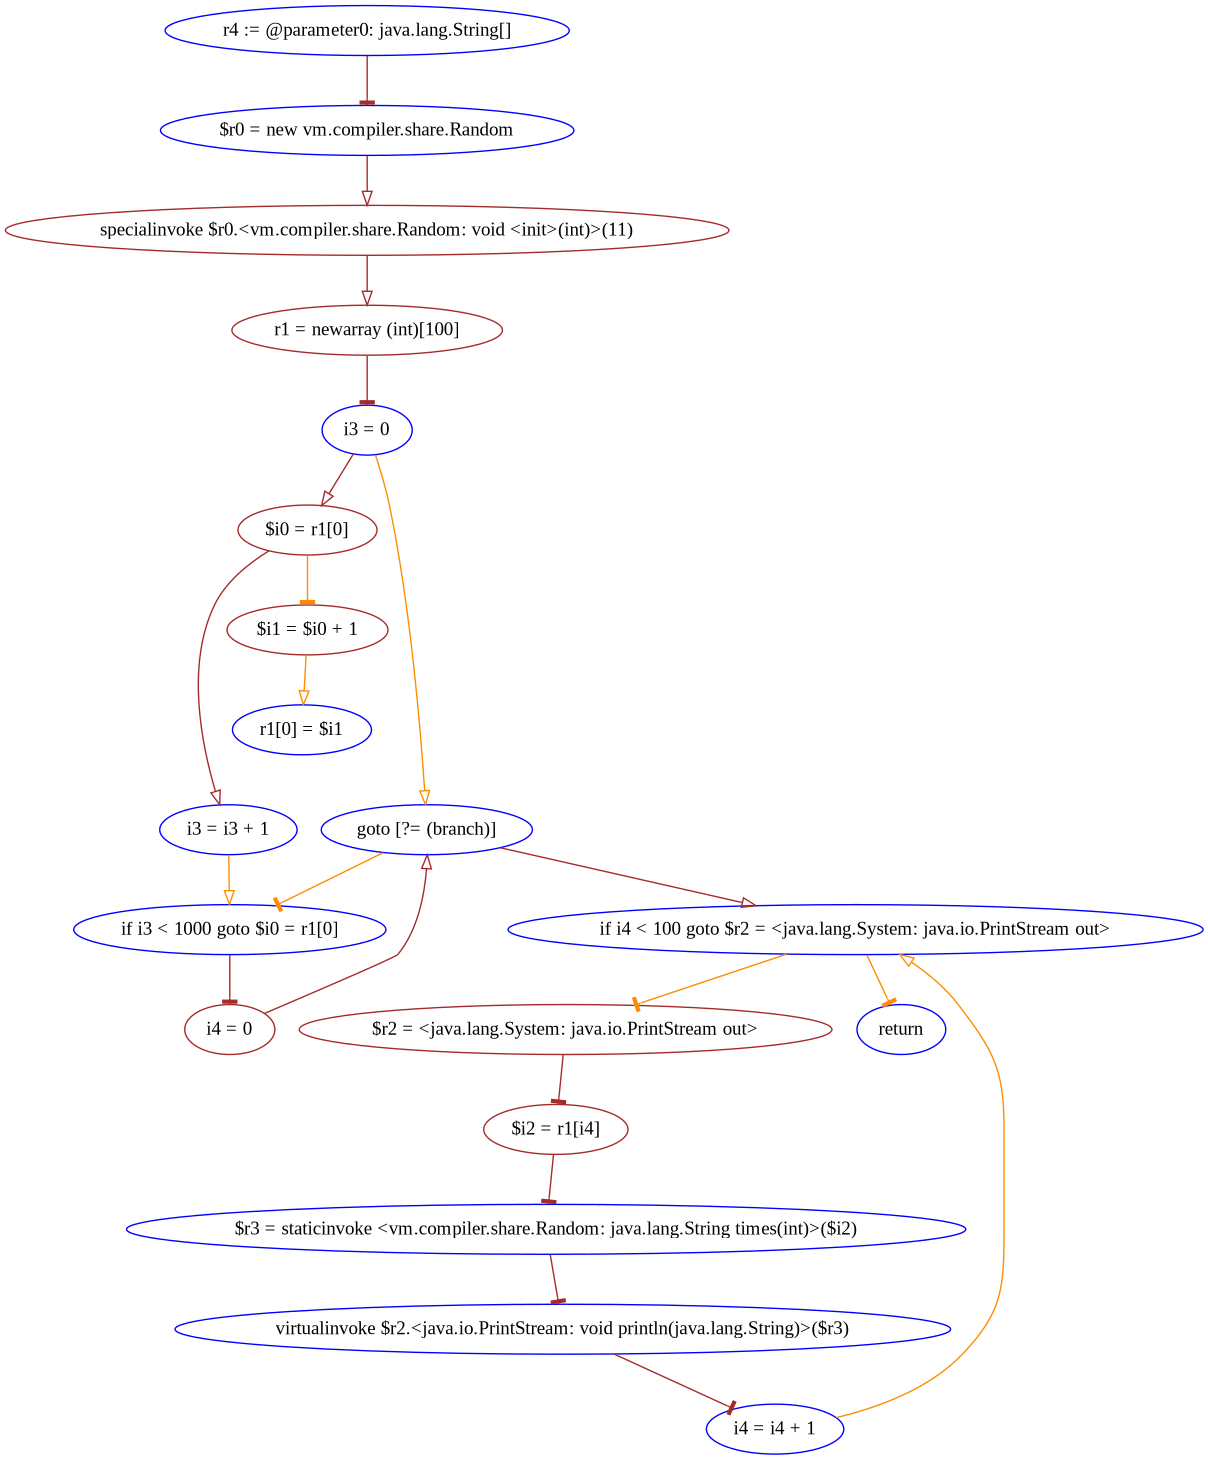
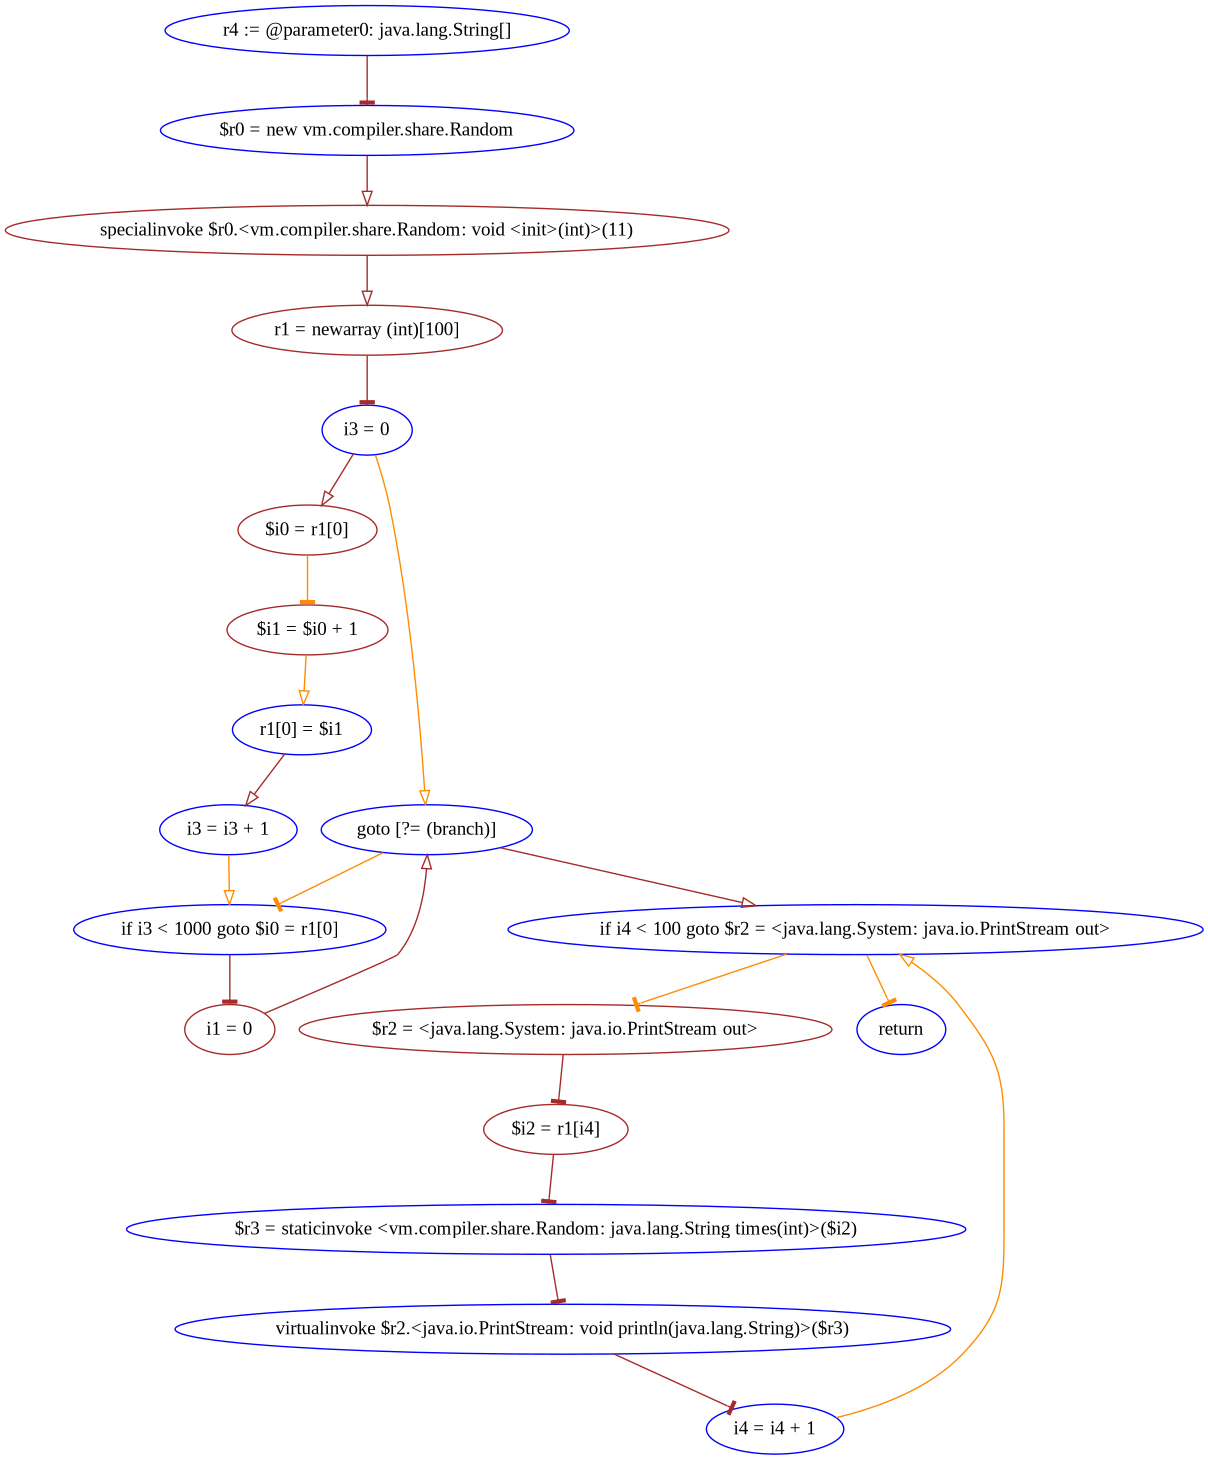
(200, 659) -> (269, 774)
(230, 1030) -> (230, 1030)
